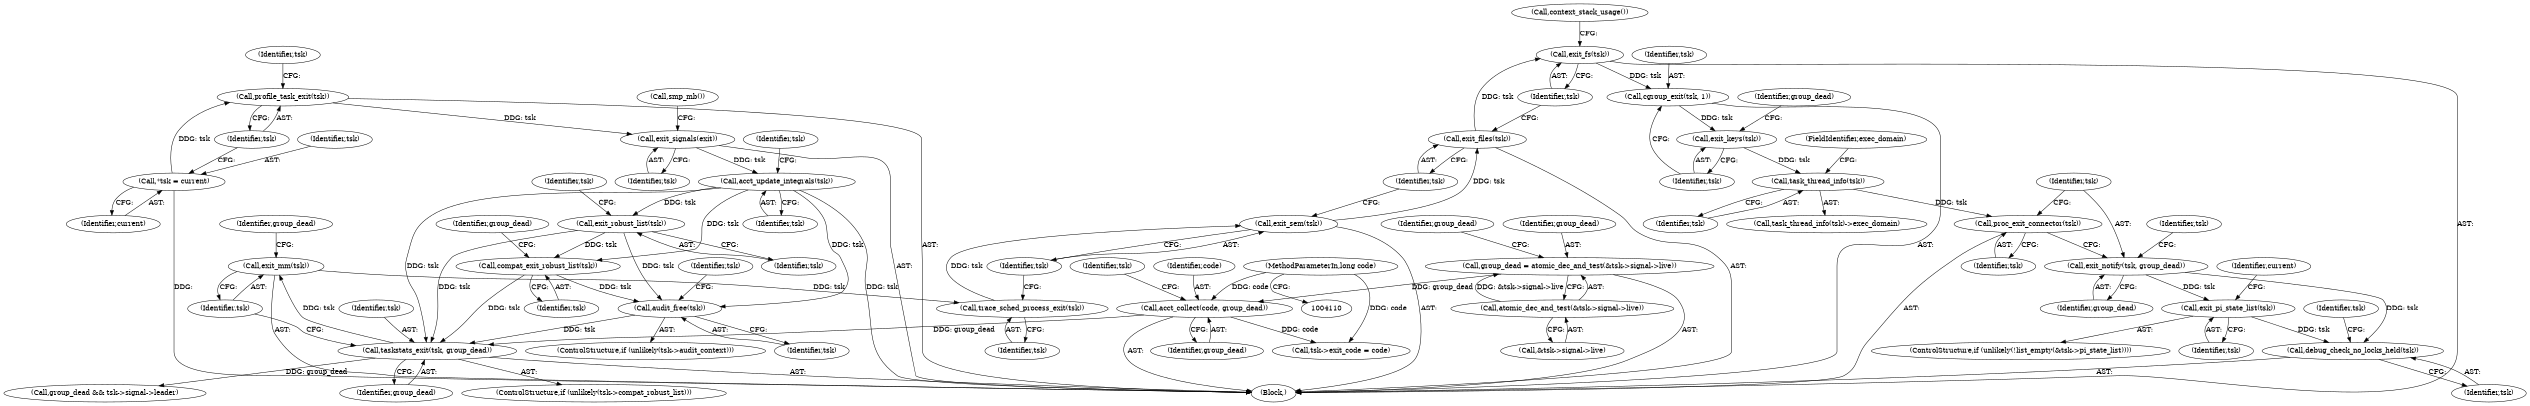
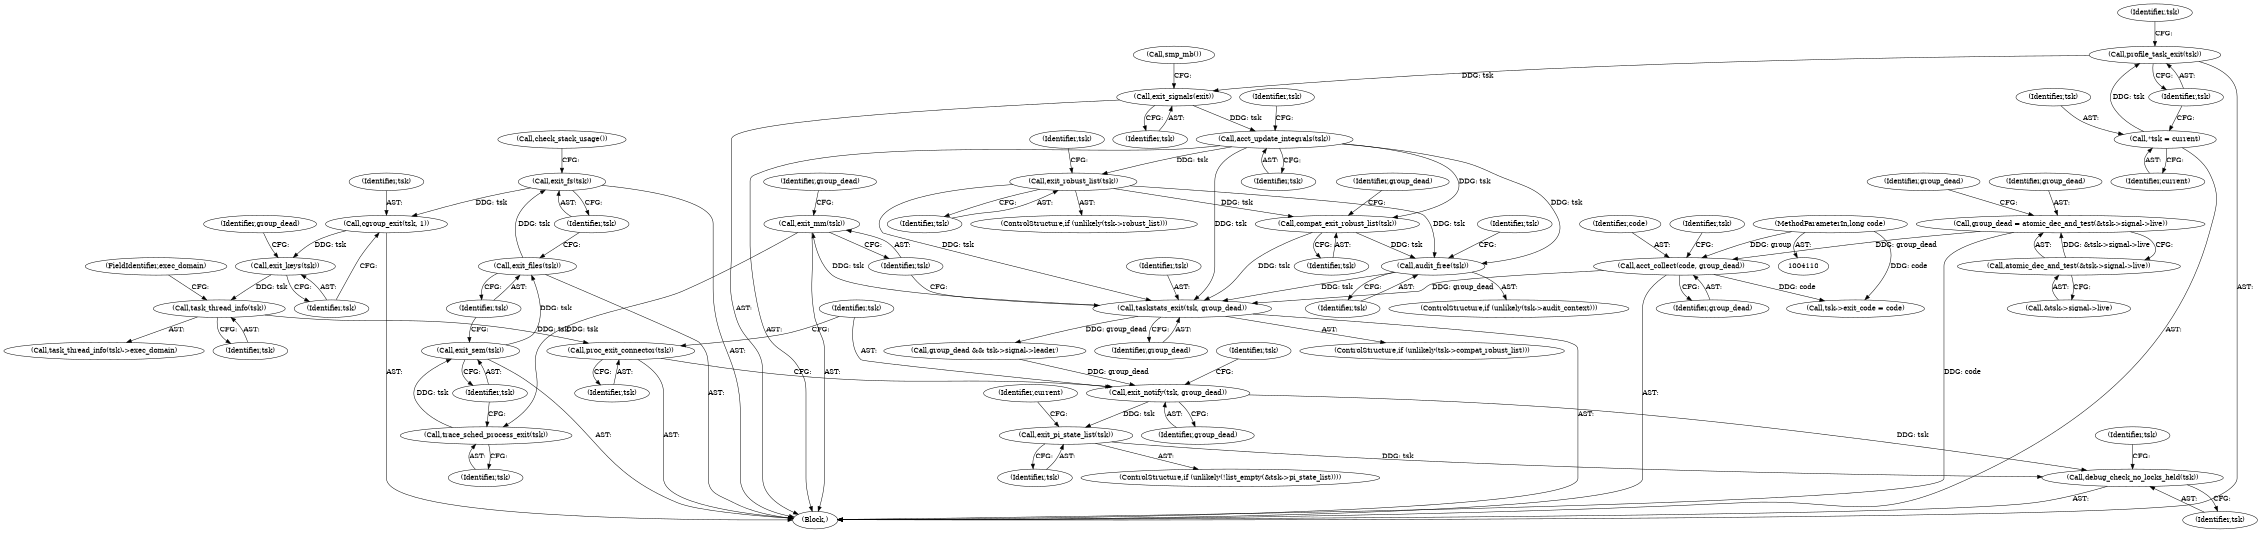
(1580, 13) -> (562, 140)
none -> (1084, 224)
(184, 288) -> (2175, 330)
(882, 288) -> (775, 330)
(1250, 288) -> (1771, 245)
(1283, 288) -> (1804, 245)
(1691, 330) -> (1962, 372)
none -> (1075, 372)
